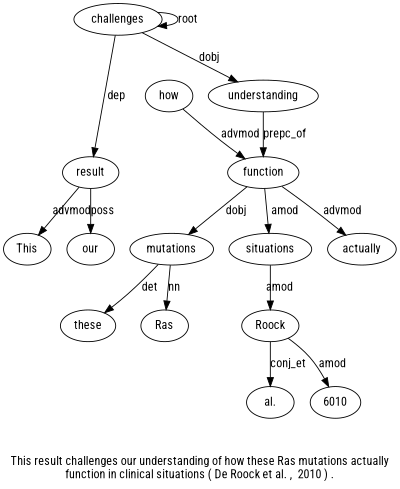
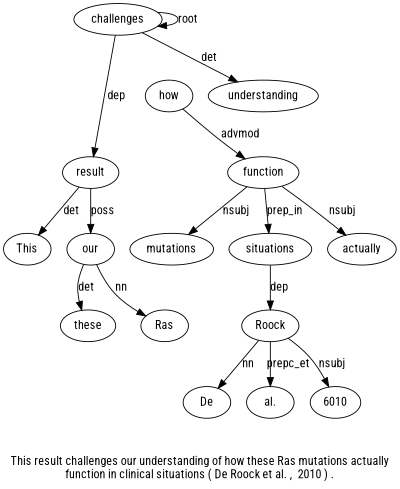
(210, 58) -> (210, 58)
(263, 130) -> none
(72, 211) -> (72, 211)
(236, 211) -> (236, 211)
(285, 211) -> (285, 211)
(343, 211) -> (343, 211)
(169, 283) -> (113, 292)
(136, 287) -> (78, 283)
(280, 288) -> (280, 288)
(288, 364) -> (288, 364)
(332, 364) -> (332, 364)
none -> (207, 402)
